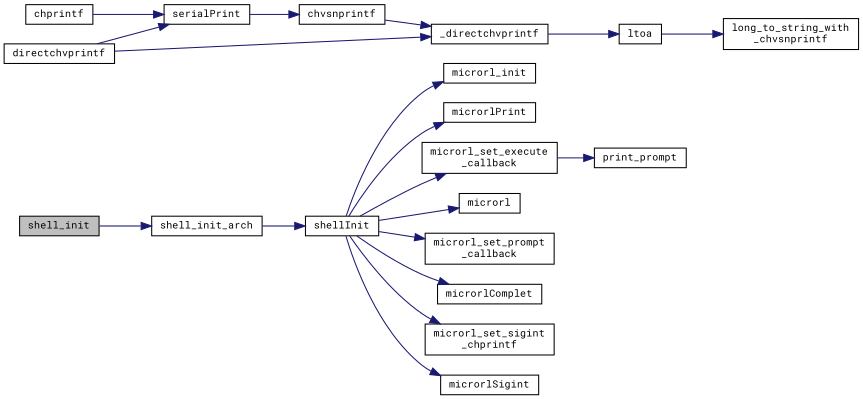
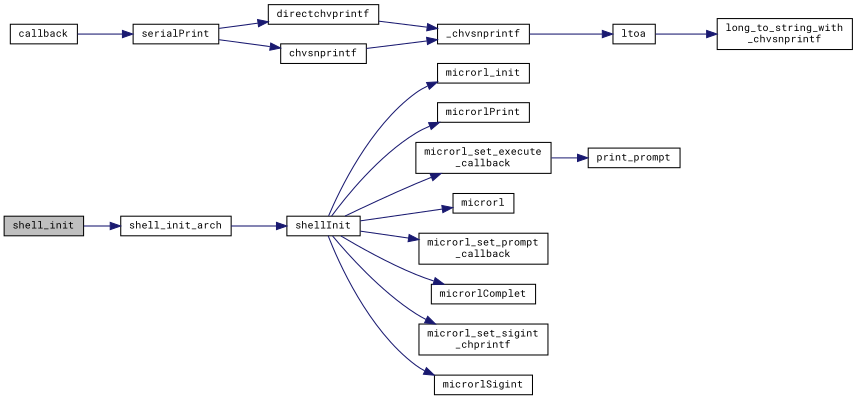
(59, 14) -> (44, 34)
(490, 34) -> (483, 34)
(128, 35) -> (238, 26)
